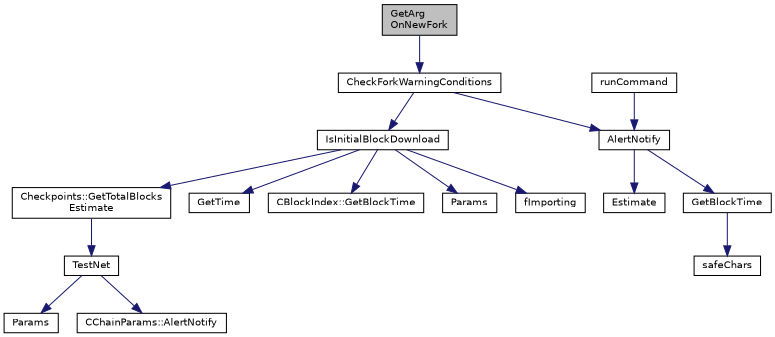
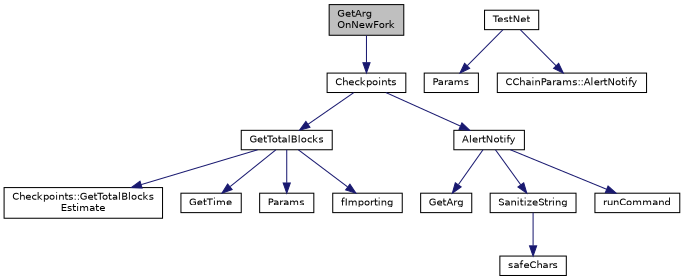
(420, 83) -> (366, 83)
(634, 106) -> (558, 170)
(383, 140) -> (287, 140)
(346, 203) -> none
(634, 203) -> (446, 203)
(727, 203) -> (533, 203)
(91, 232) -> none
